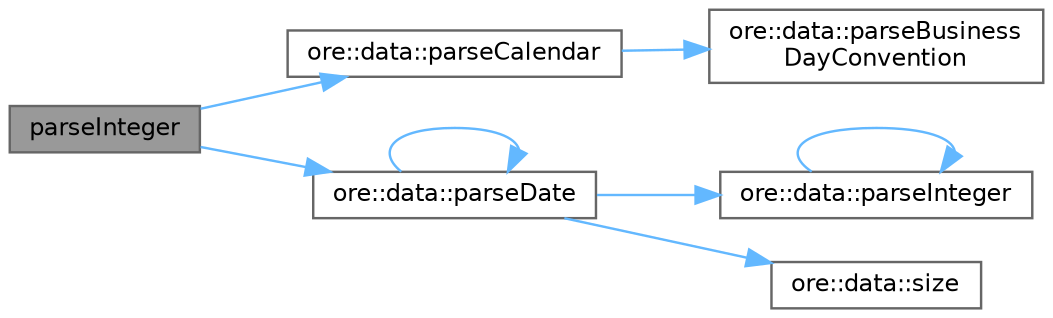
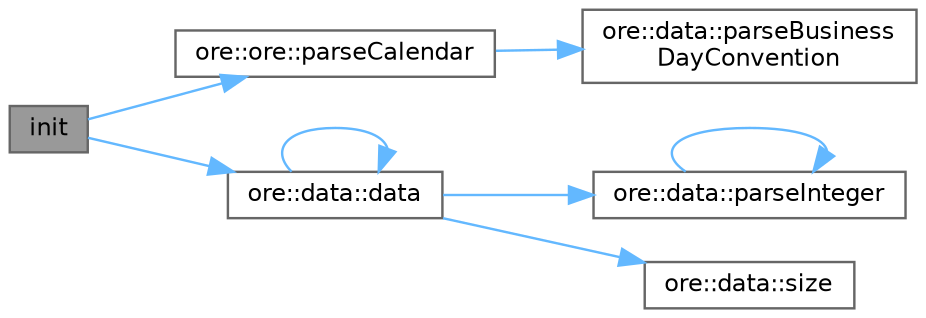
(455, 54) -> (335, 54)
(105, 129) -> (49, 129)
(455, 195) -> (335, 195)
